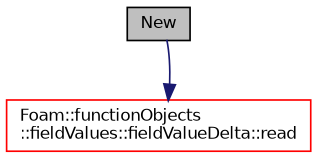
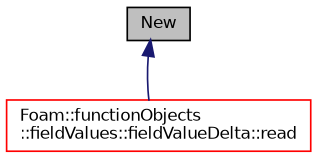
(169, 62) -> (148, 78)
